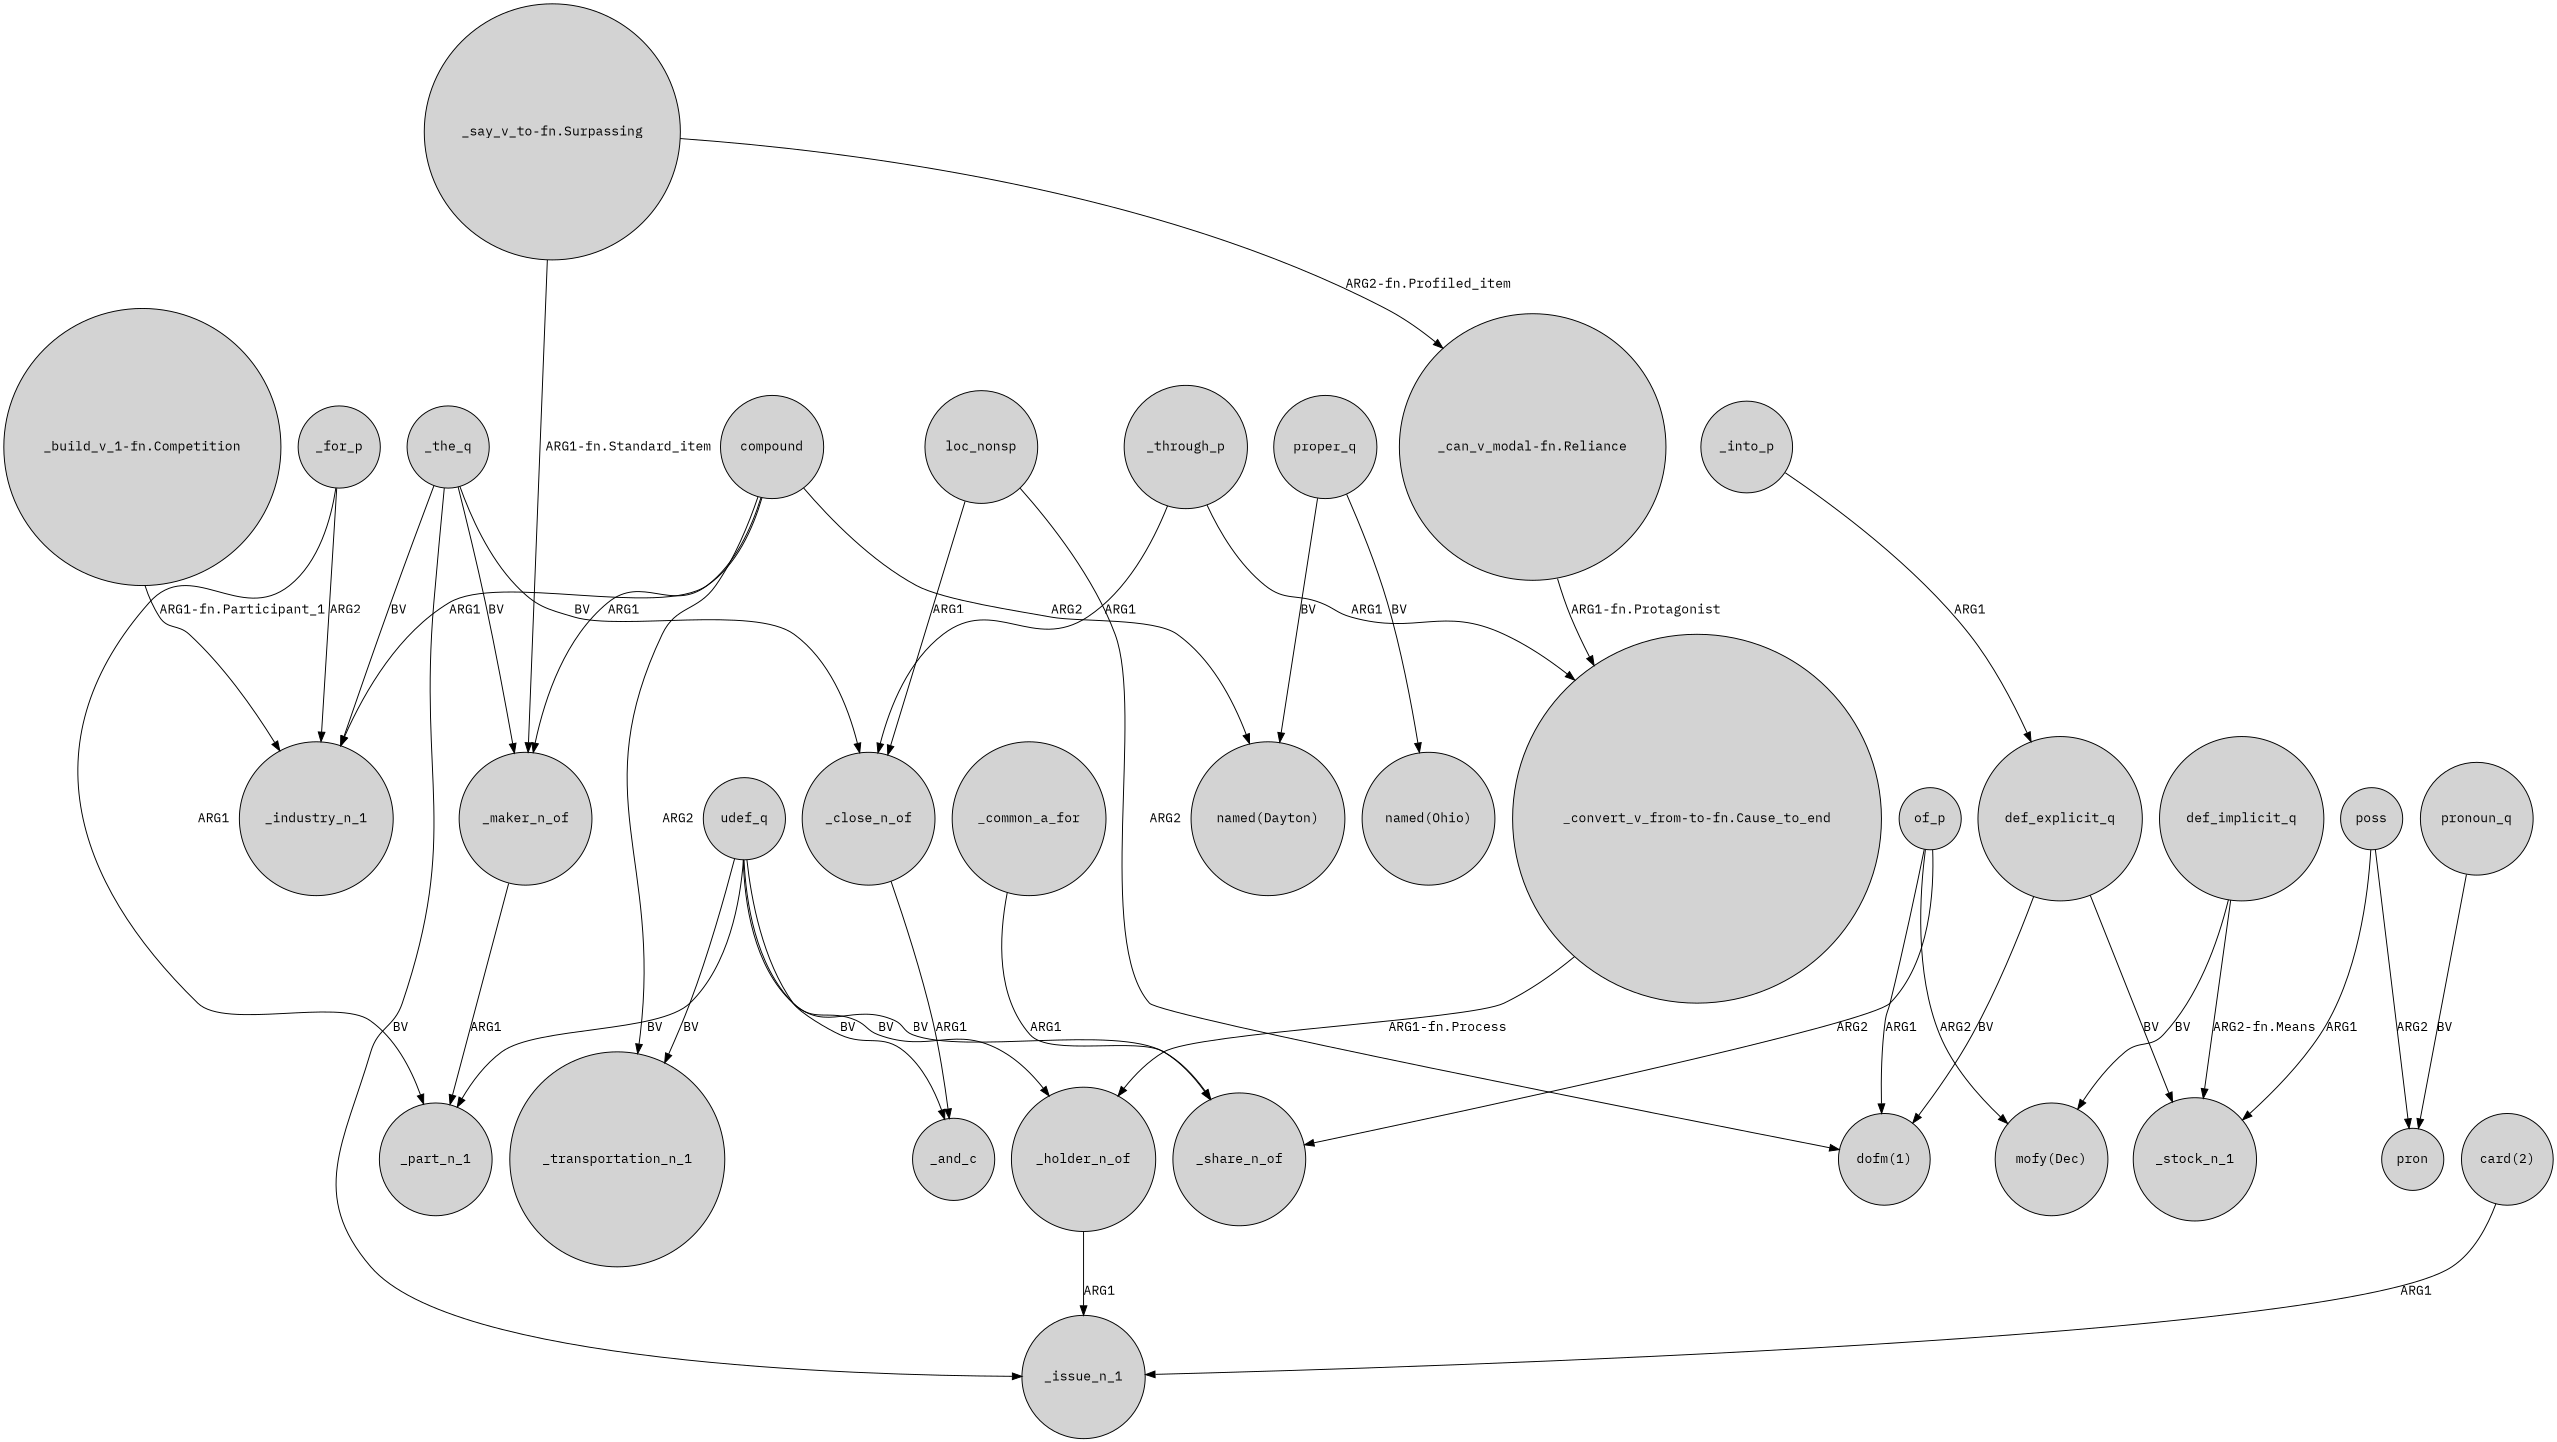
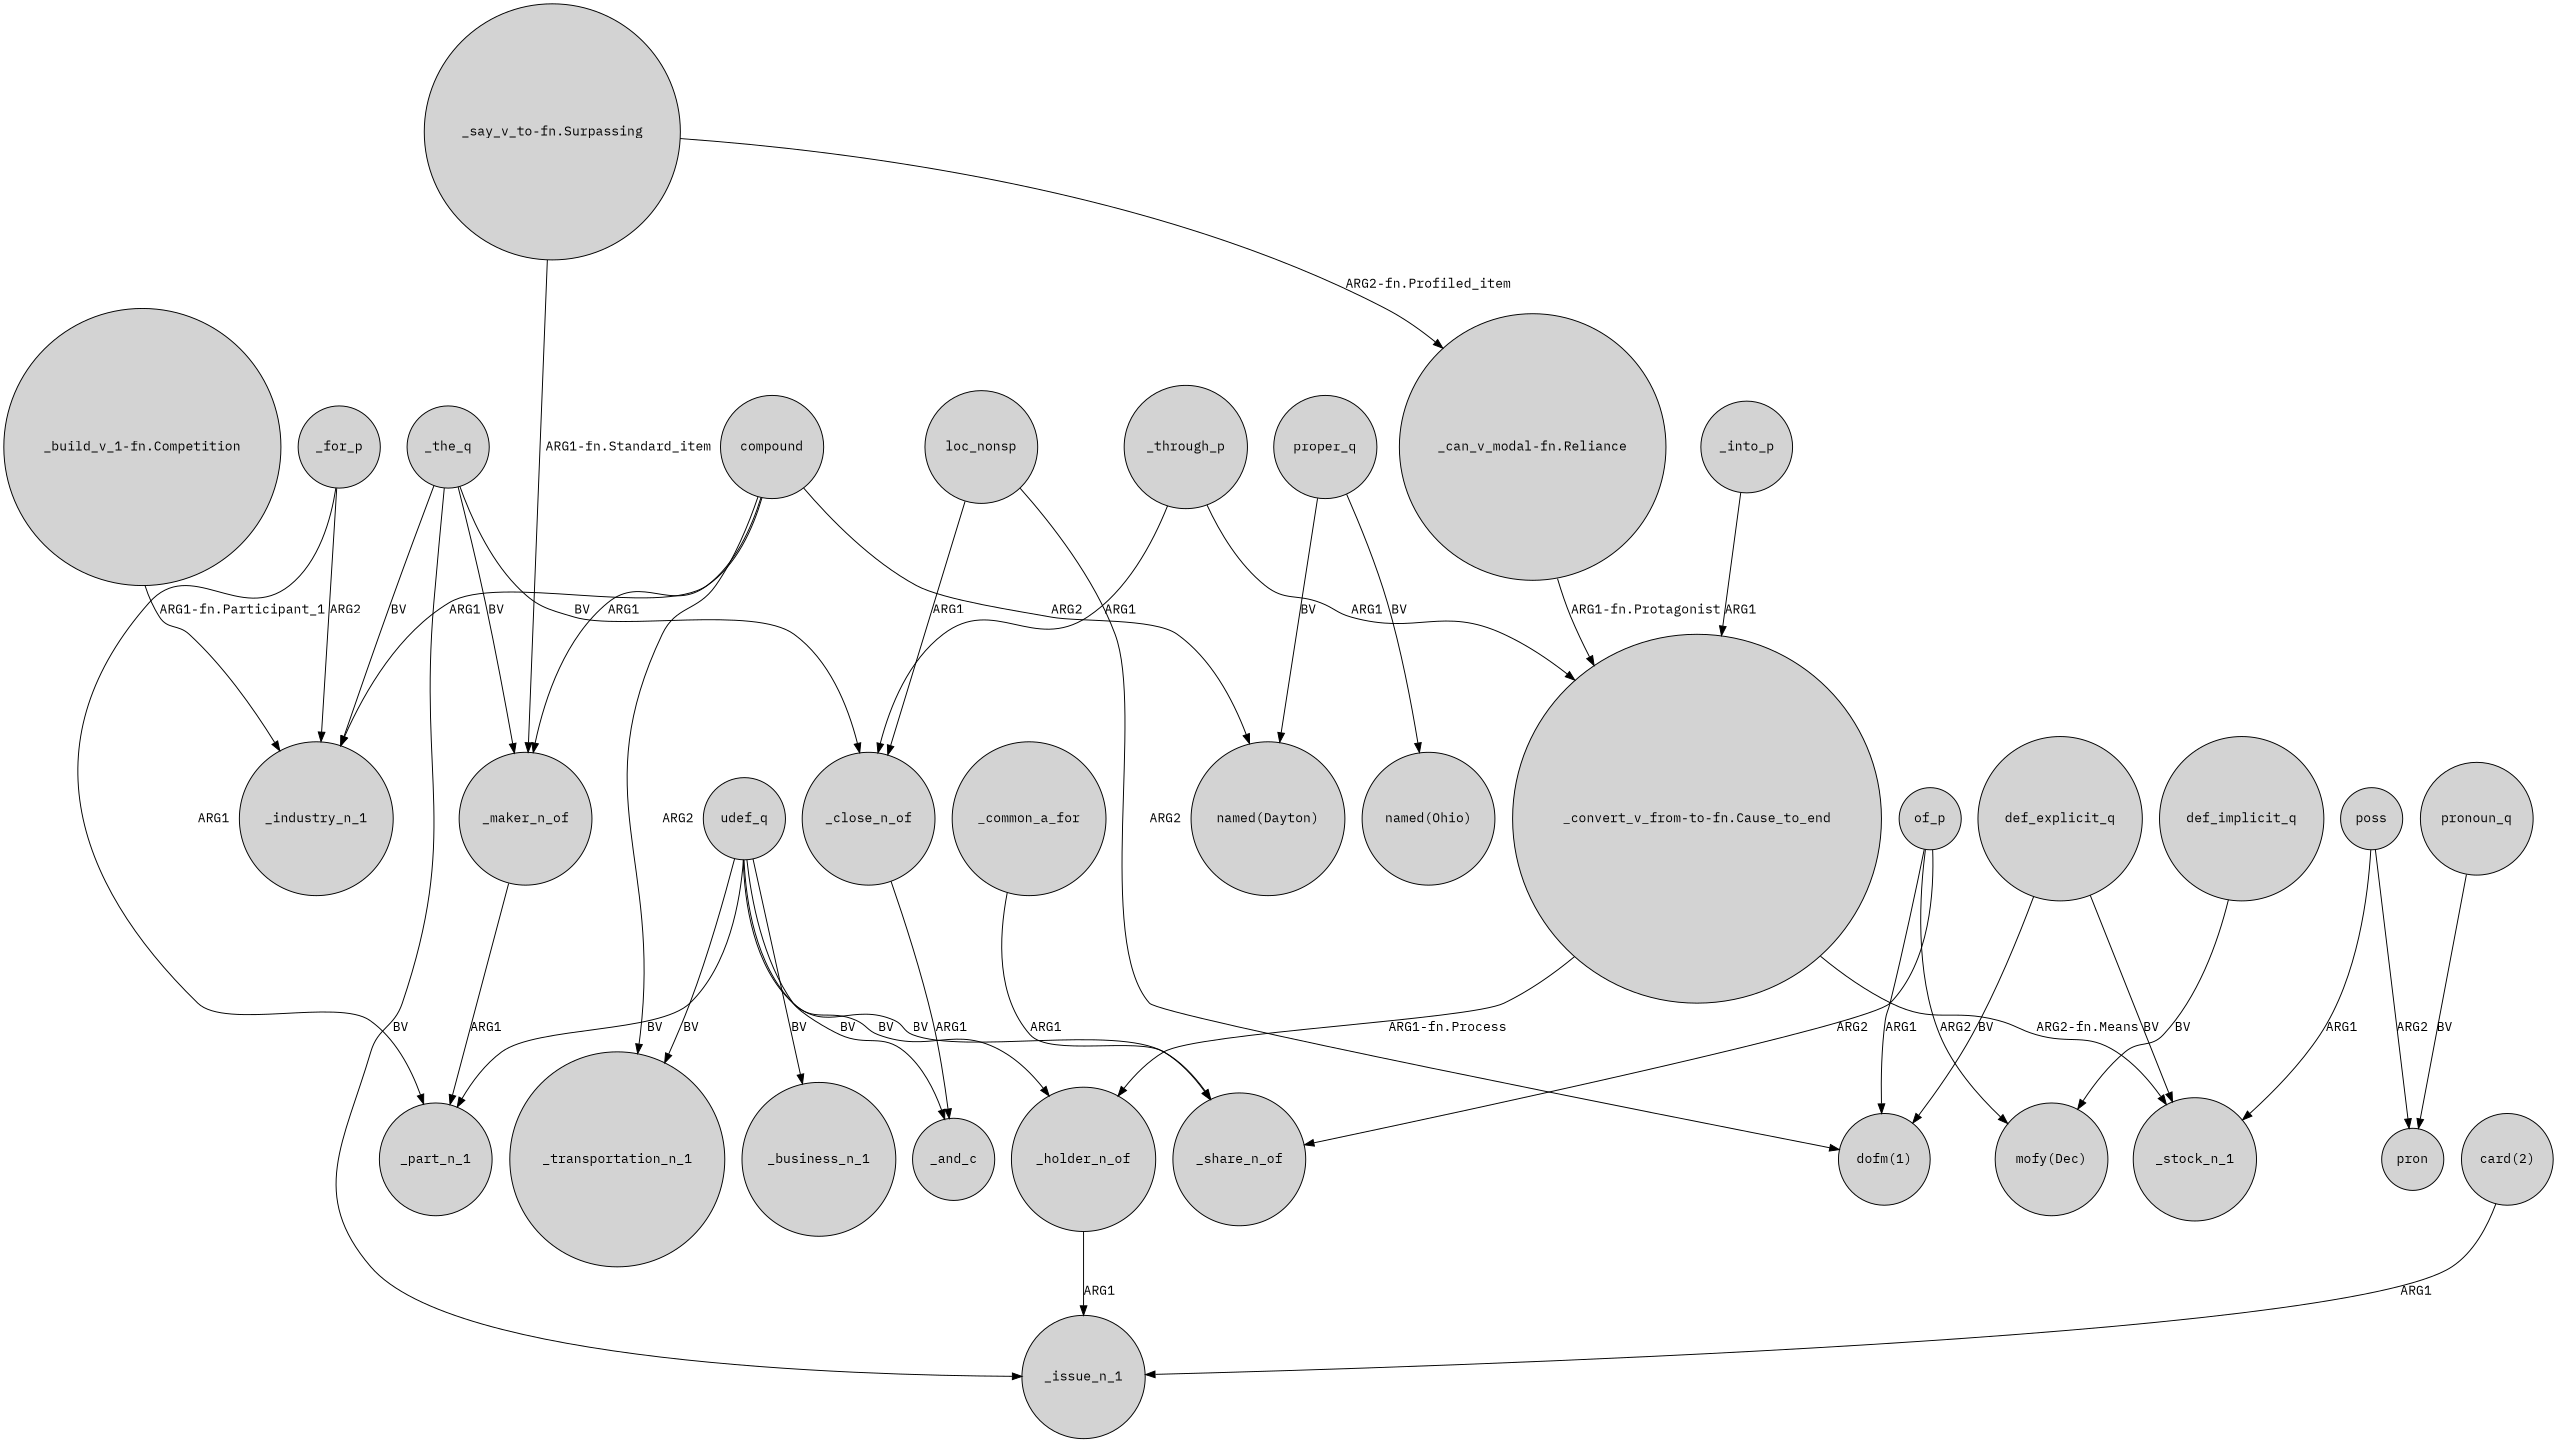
(1925, 585) -> (1732, 560)
(2218, 994) -> (1995, 1020)
none -> (819, 1159)
